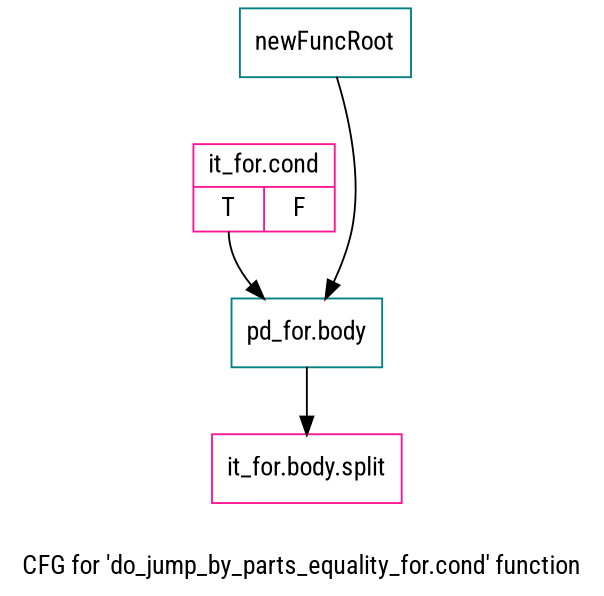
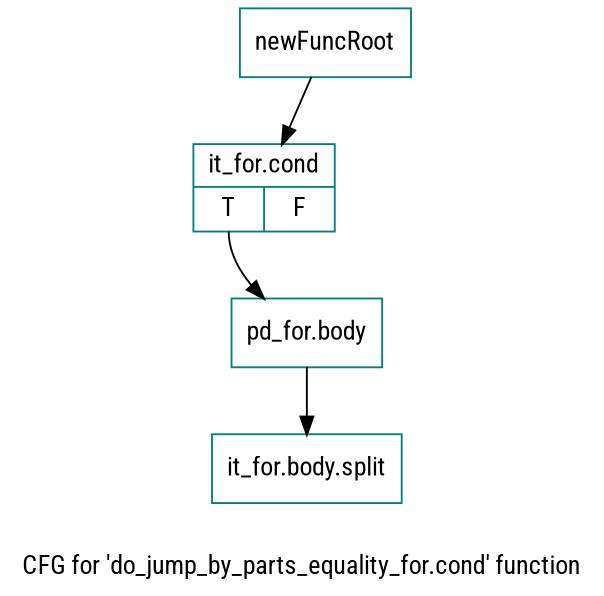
(355, 180) -> (301, 102)
(264, 188) -> (264, 188)
(307, 469) -> (307, 469)
